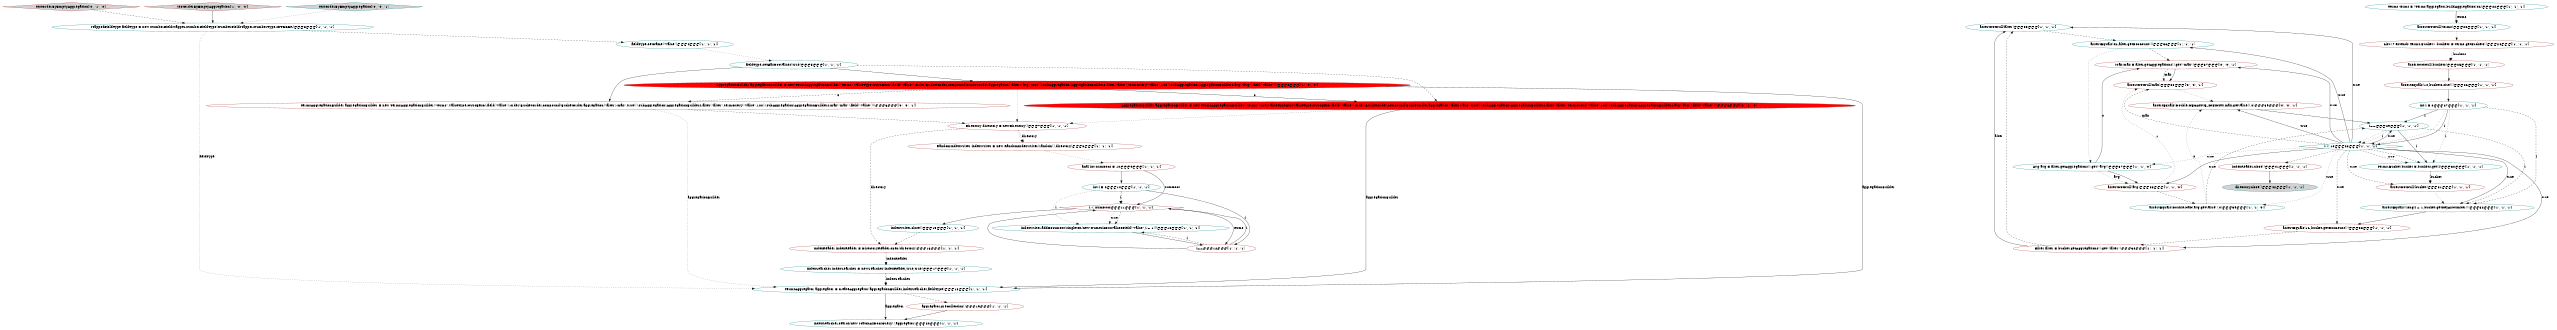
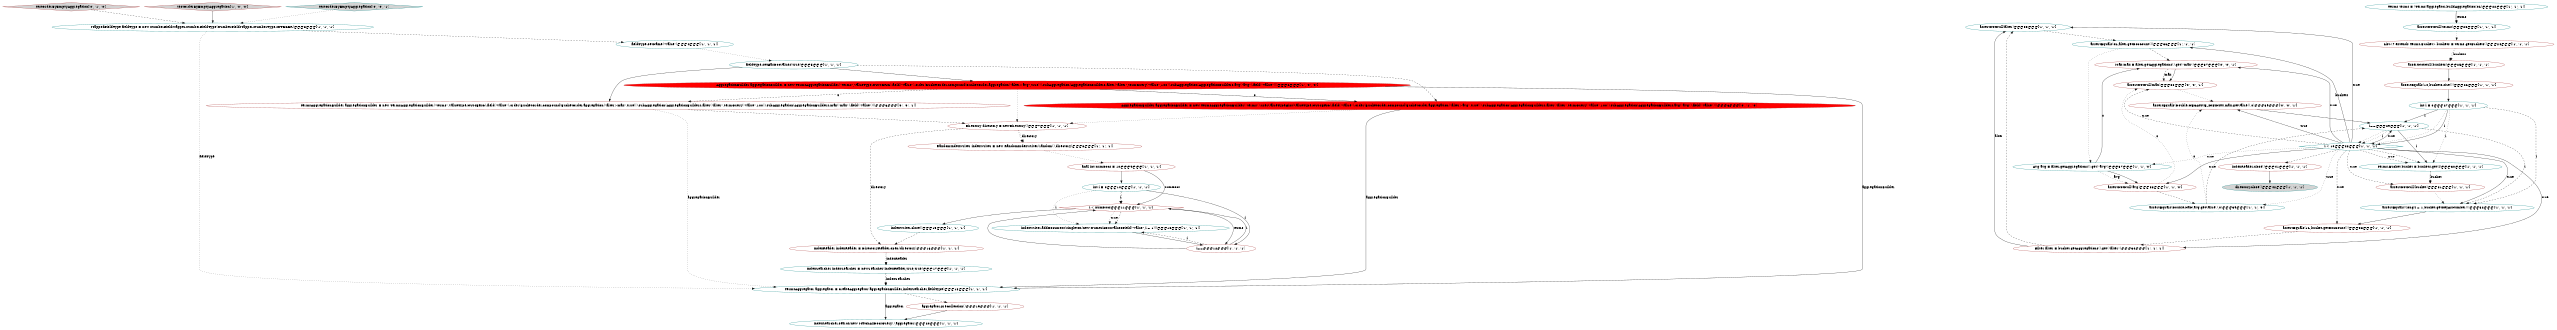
(2342, 95) -> (2342, 95)
(2146, 116) -> (2146, 116)
(2157, 136) -> (2157, 136)
